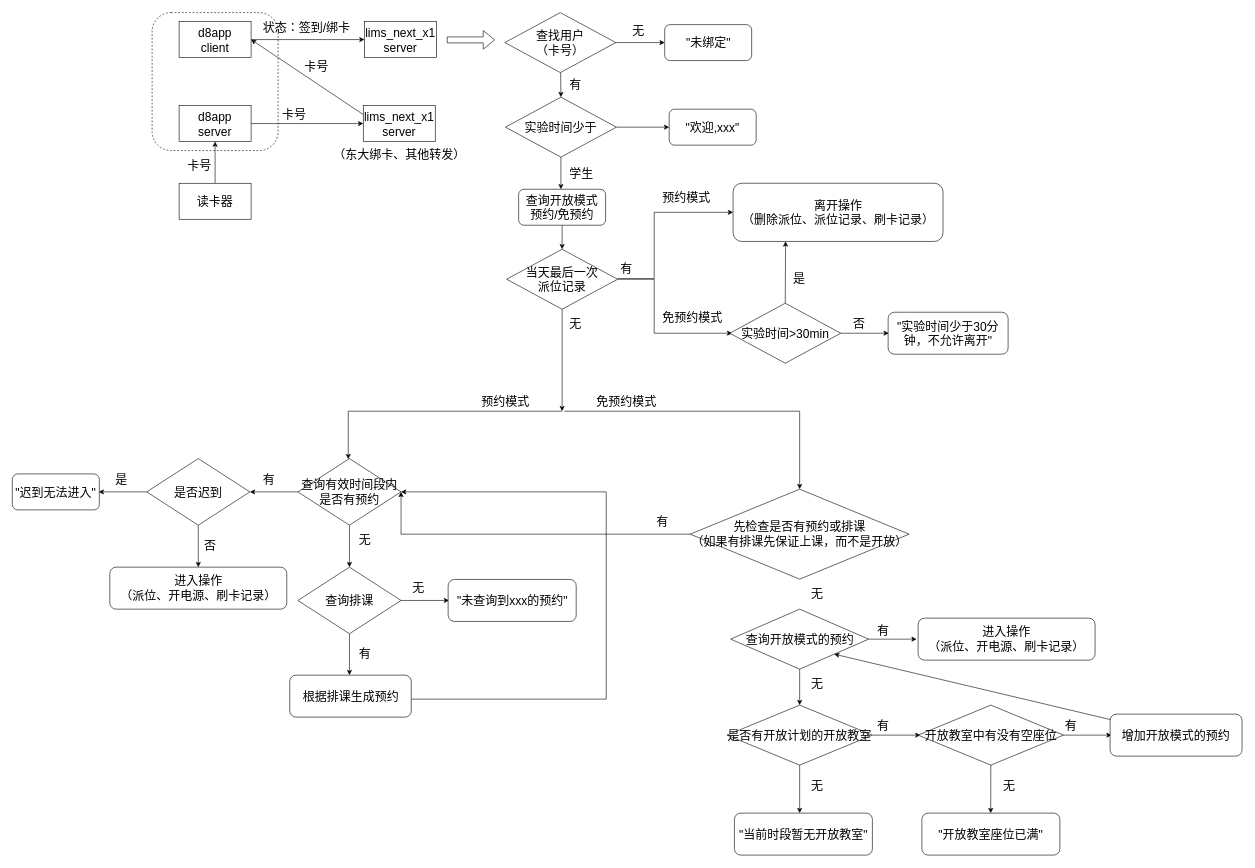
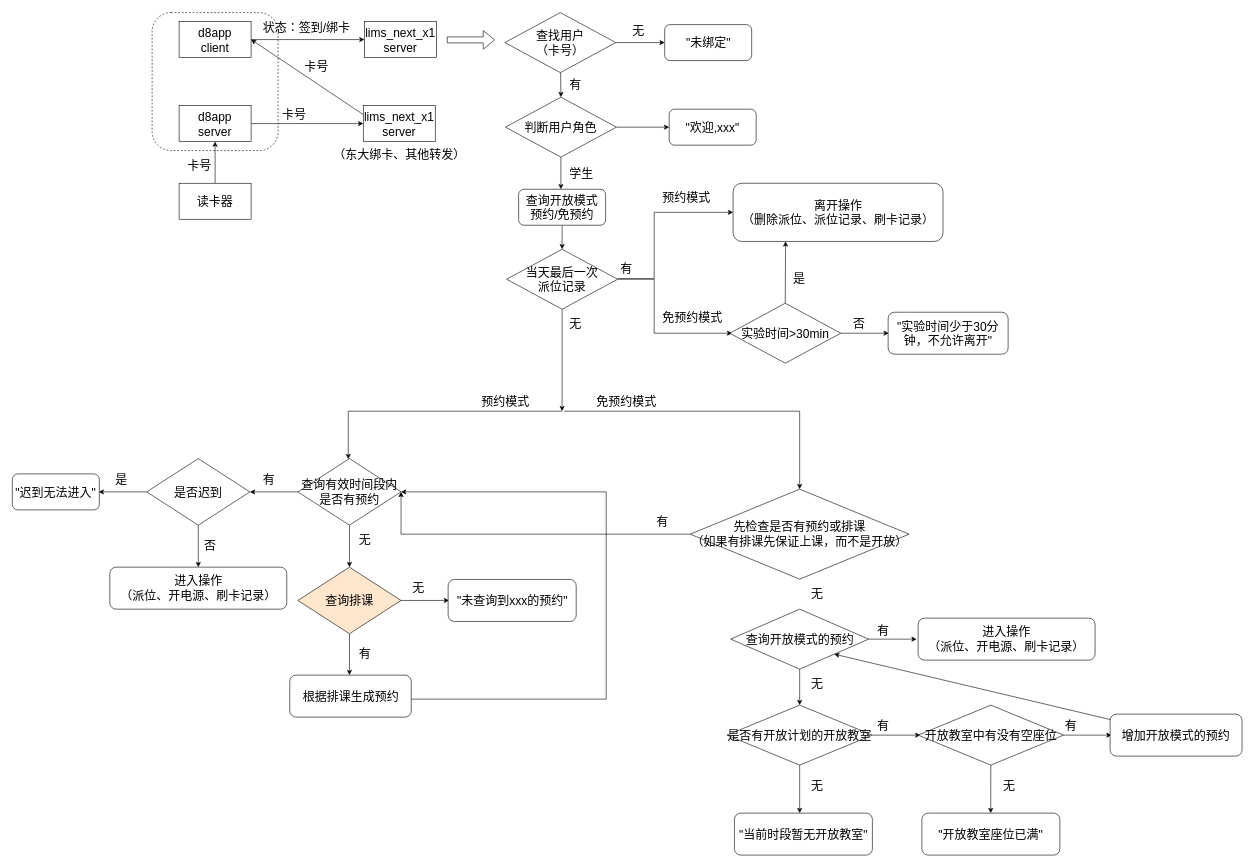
(561, 128) -> (561, 128)
(350, 601) -> (350, 601)
